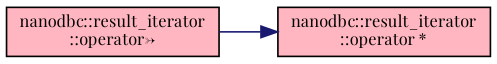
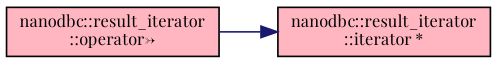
(384, 32) -> (384, 32)
